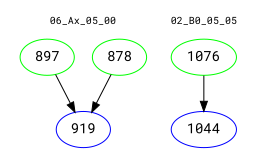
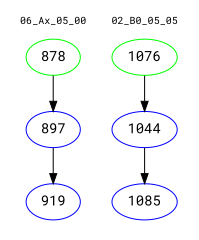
(47, 57) -> (53, 130)
(104, 89) -> (53, 88)
none -> (145, 202)
